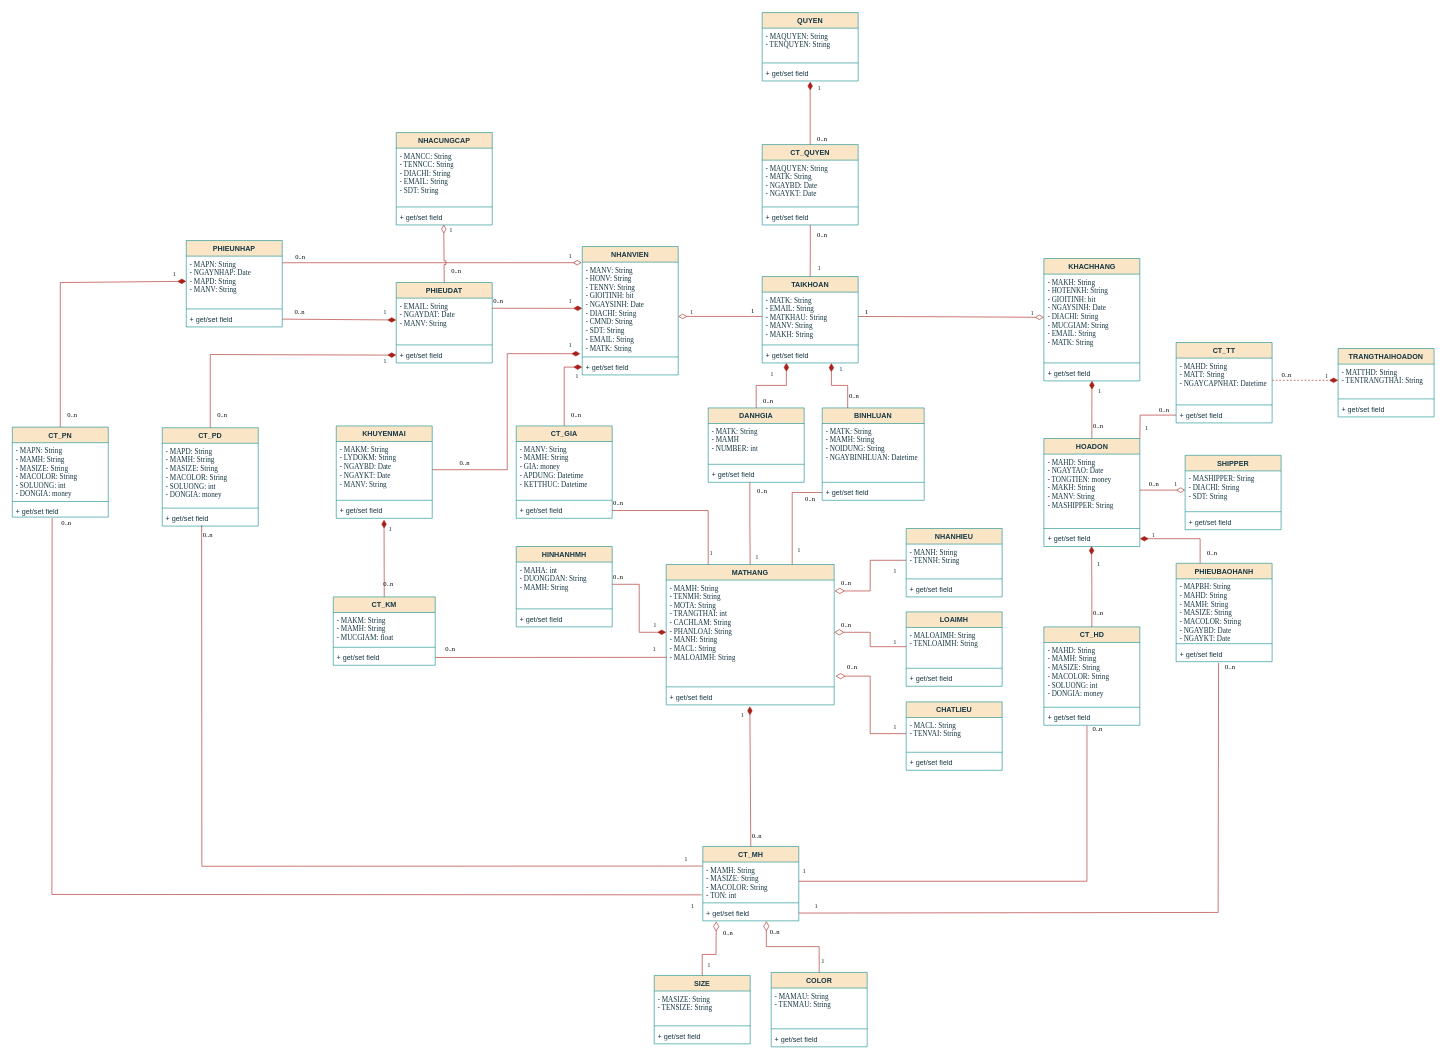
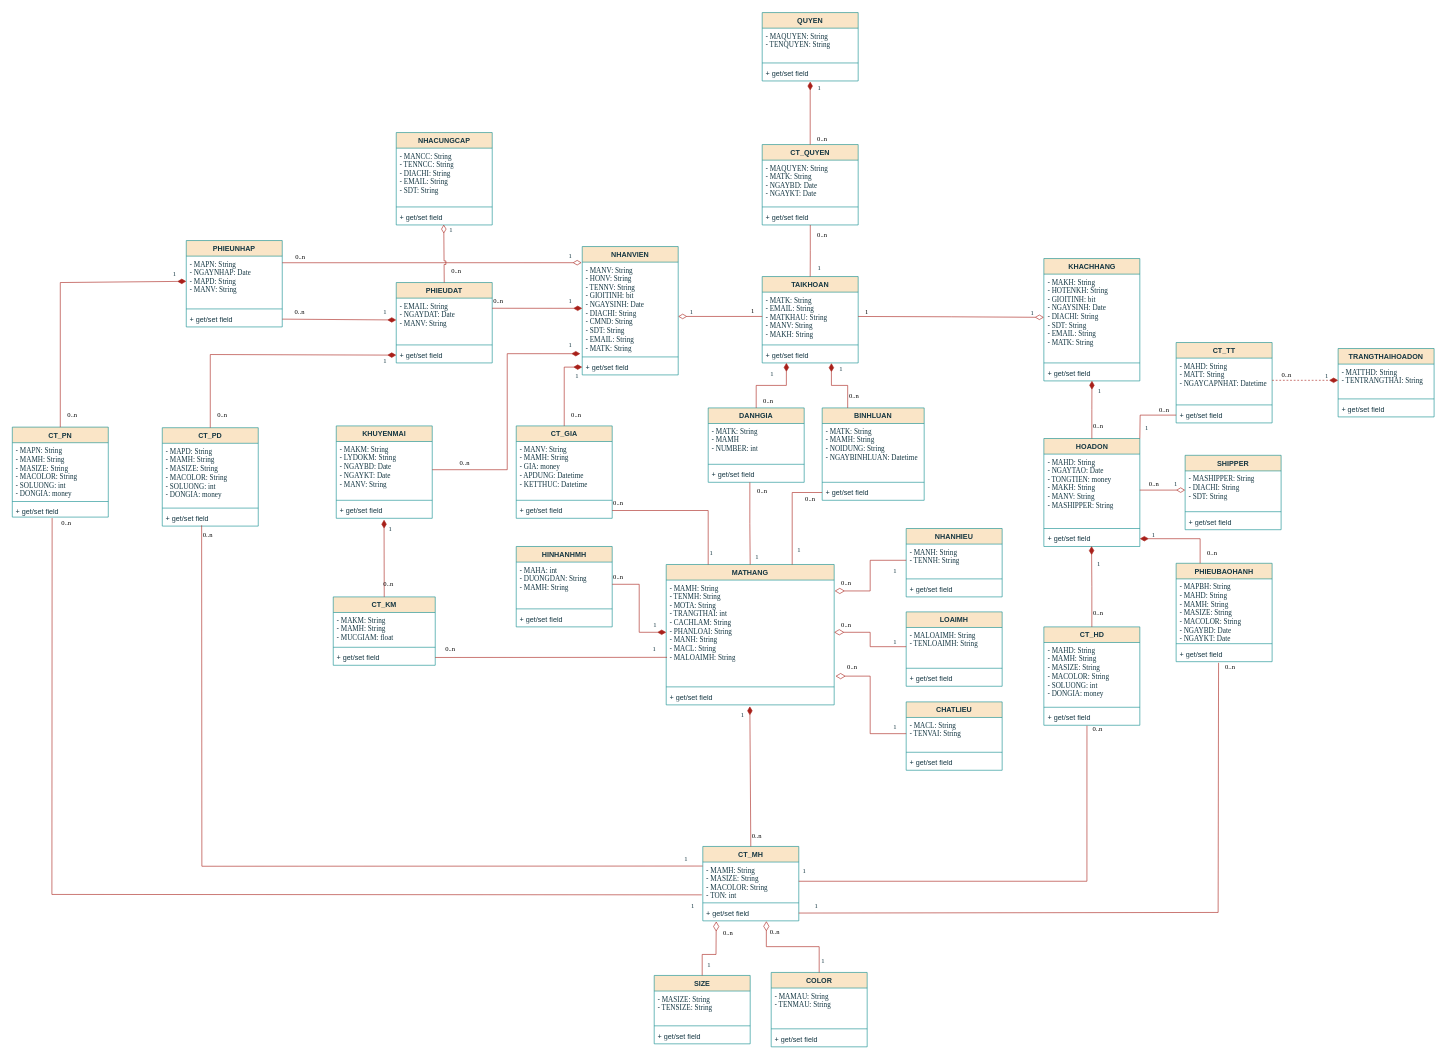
(1078, 313) -> (1078, 313)
